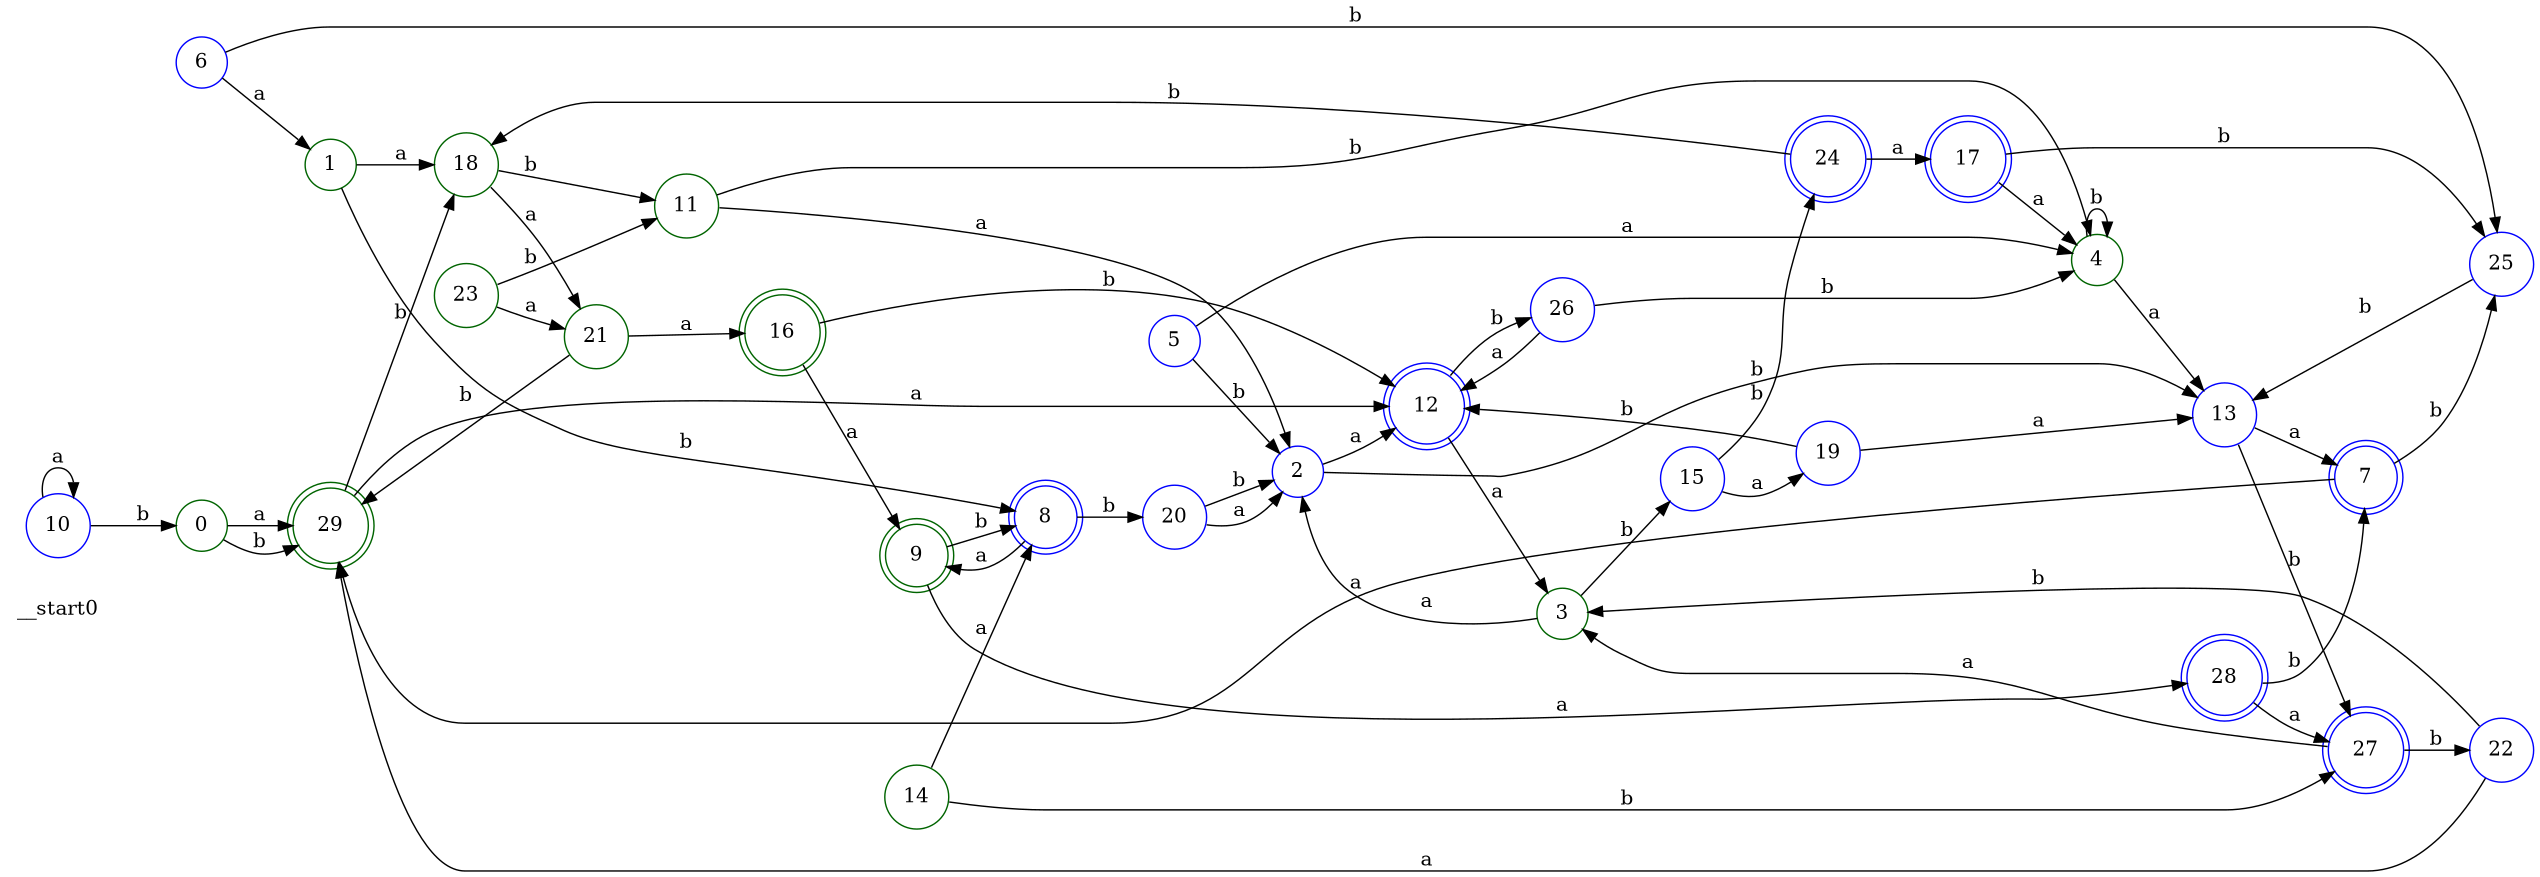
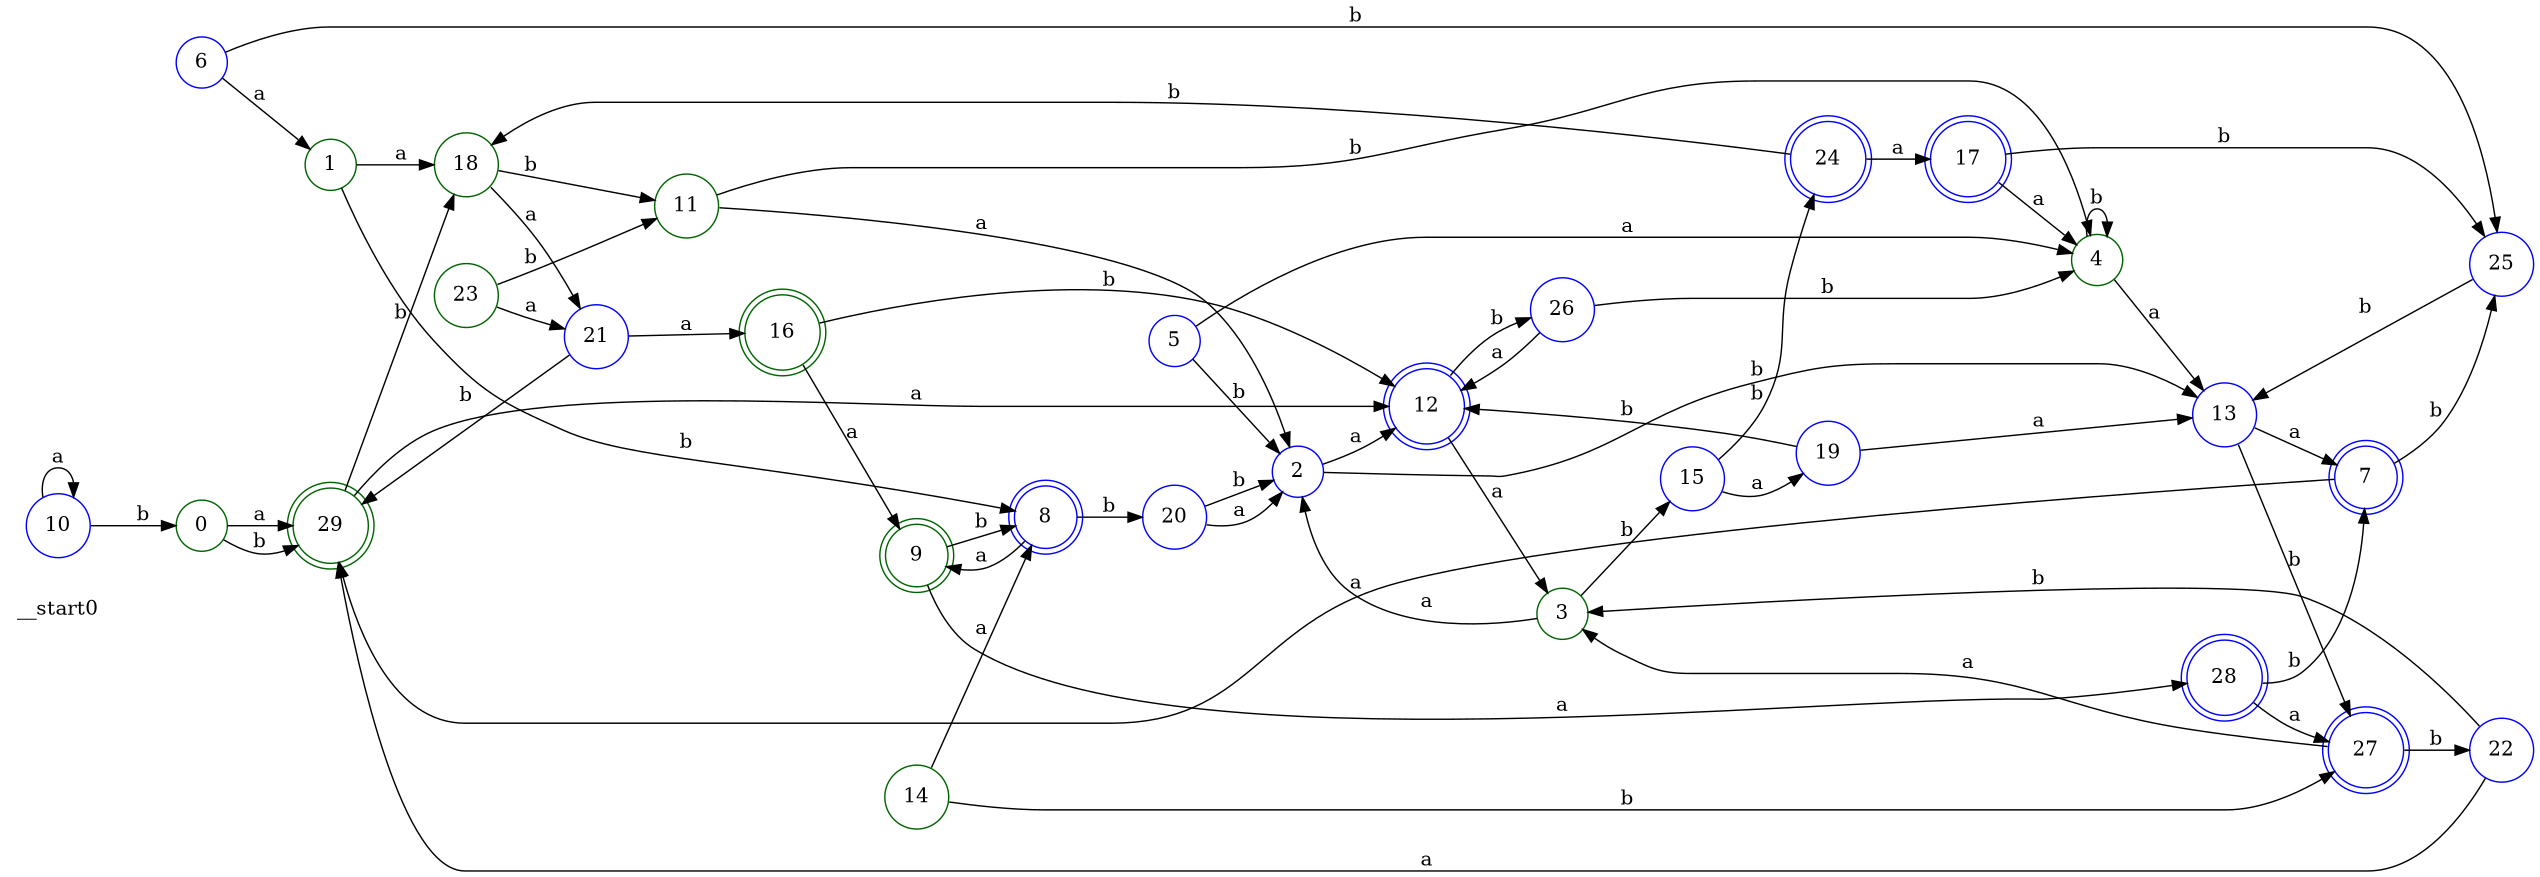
(596, 337) -> (596, 337)
